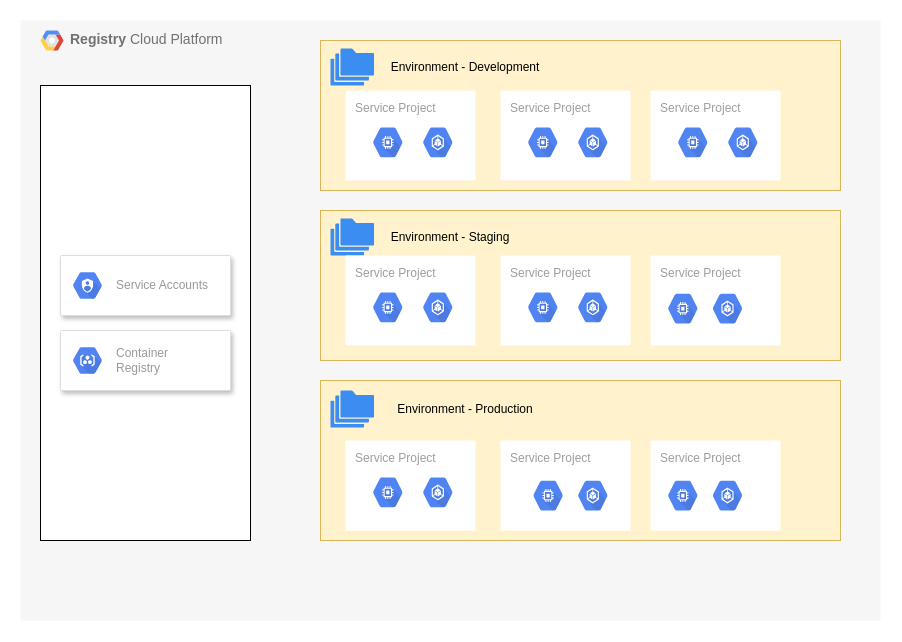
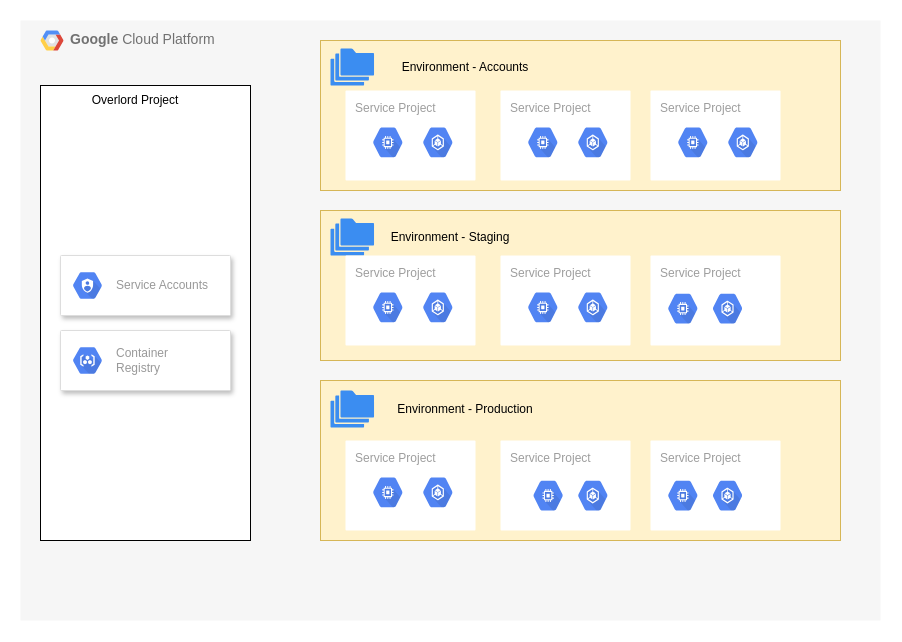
(152, 40) -> (144, 40)
(466, 68) -> (466, 68)
none -> (136, 101)
